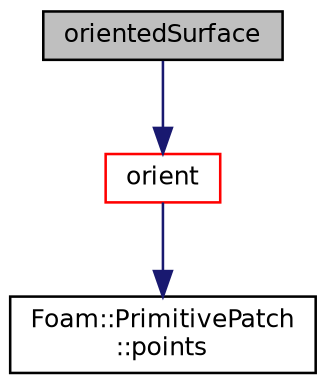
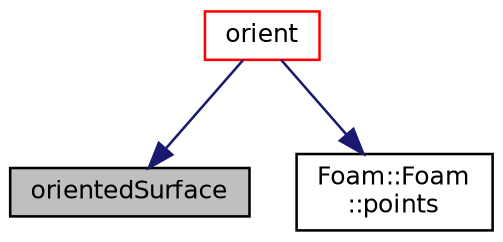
(163, 94) -> (205, 104)
(163, 335) -> (395, 192)
